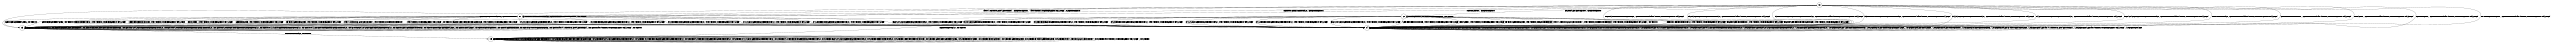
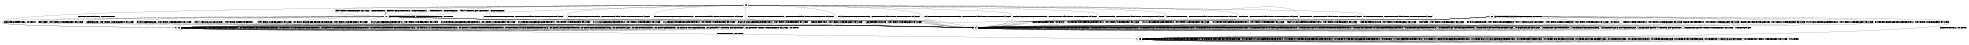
(1592, 9) -> none
